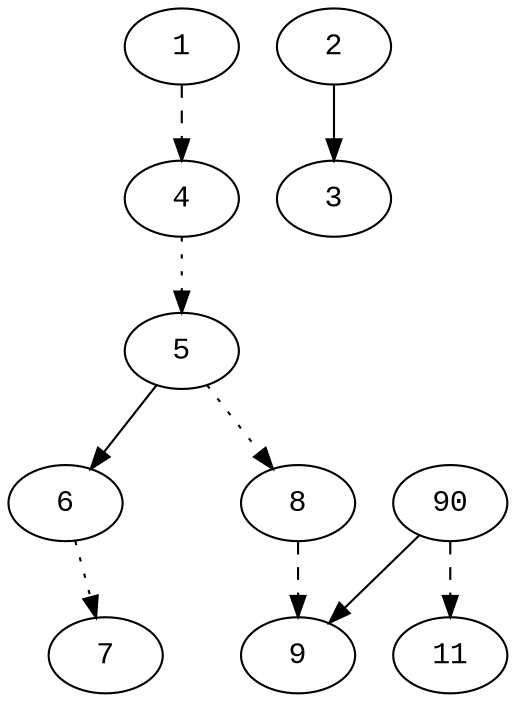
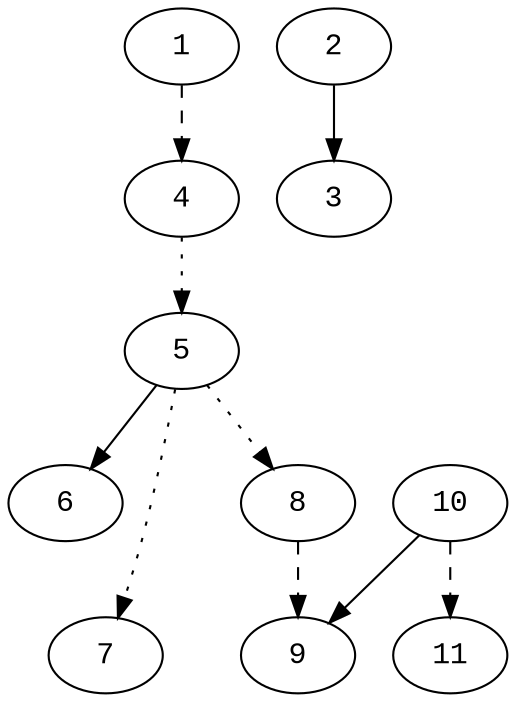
(450, 503) -> (450, 503)
(83, 569) -> (153, 494)
